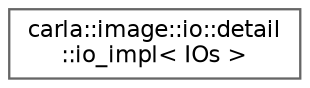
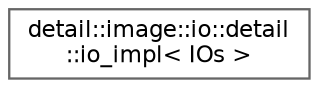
(155, 44) -> (159, 44)
